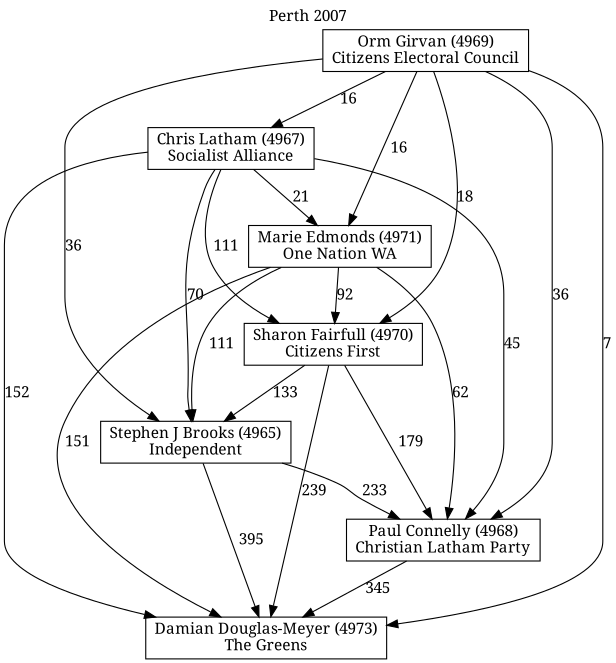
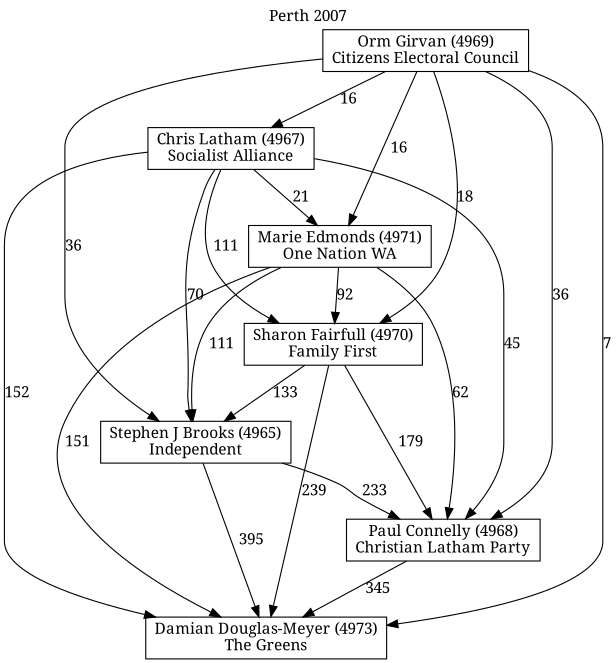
(333, 344) -> (333, 344)
